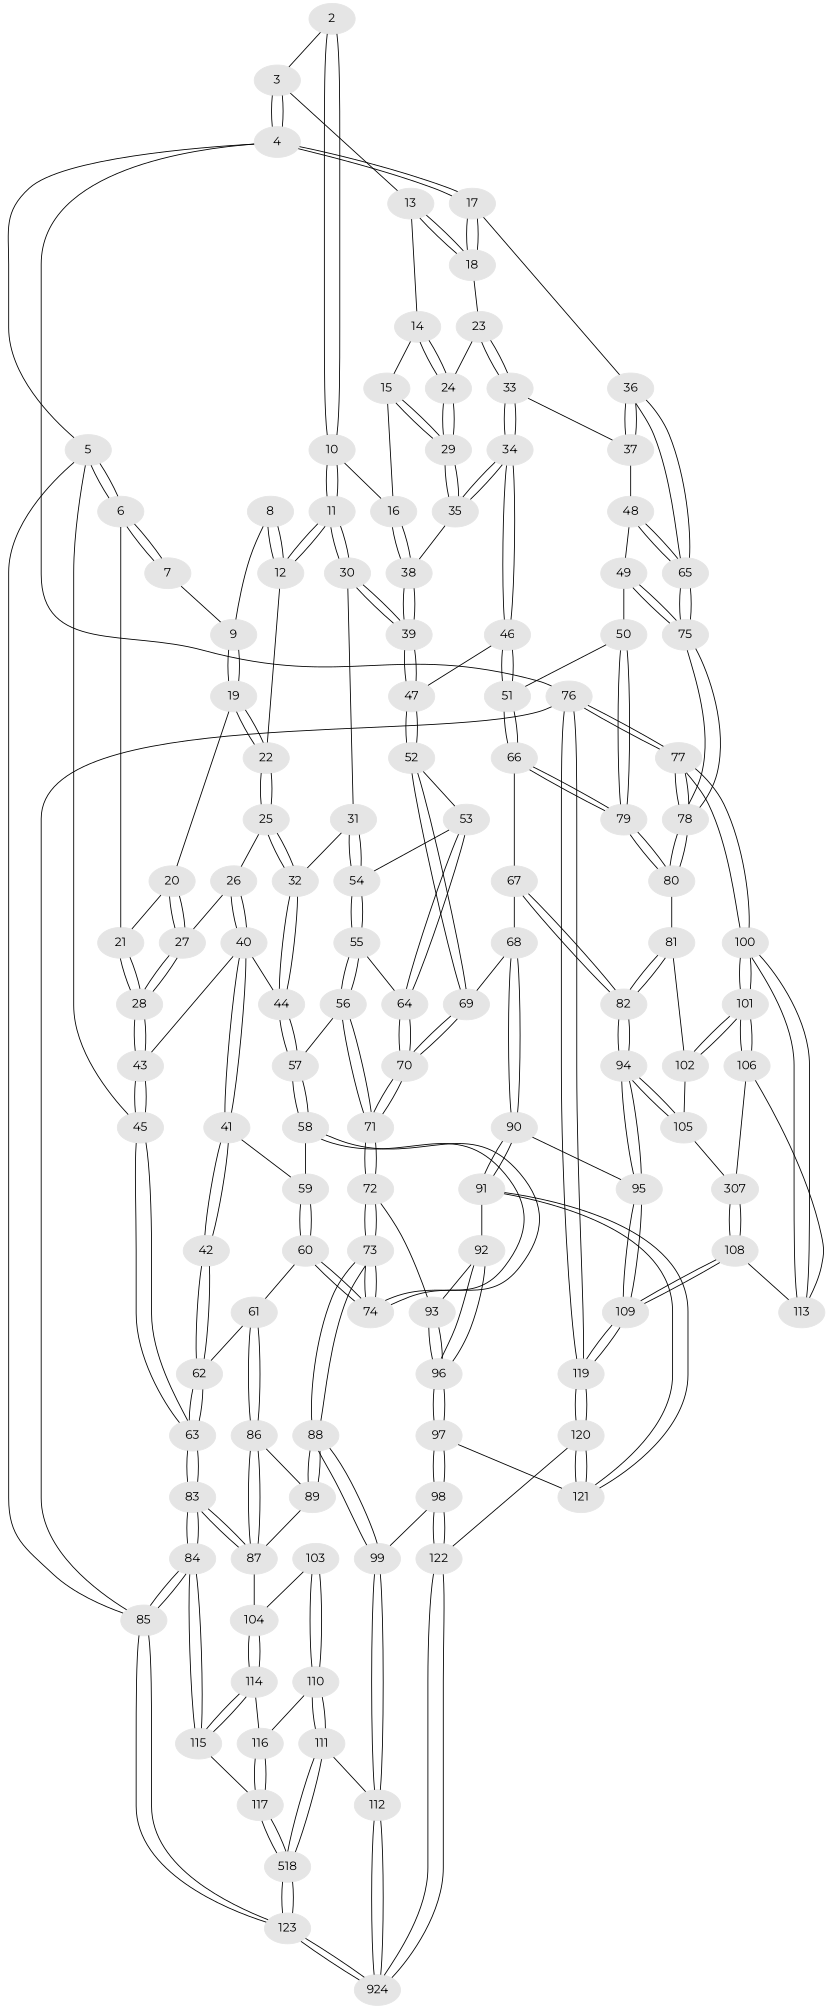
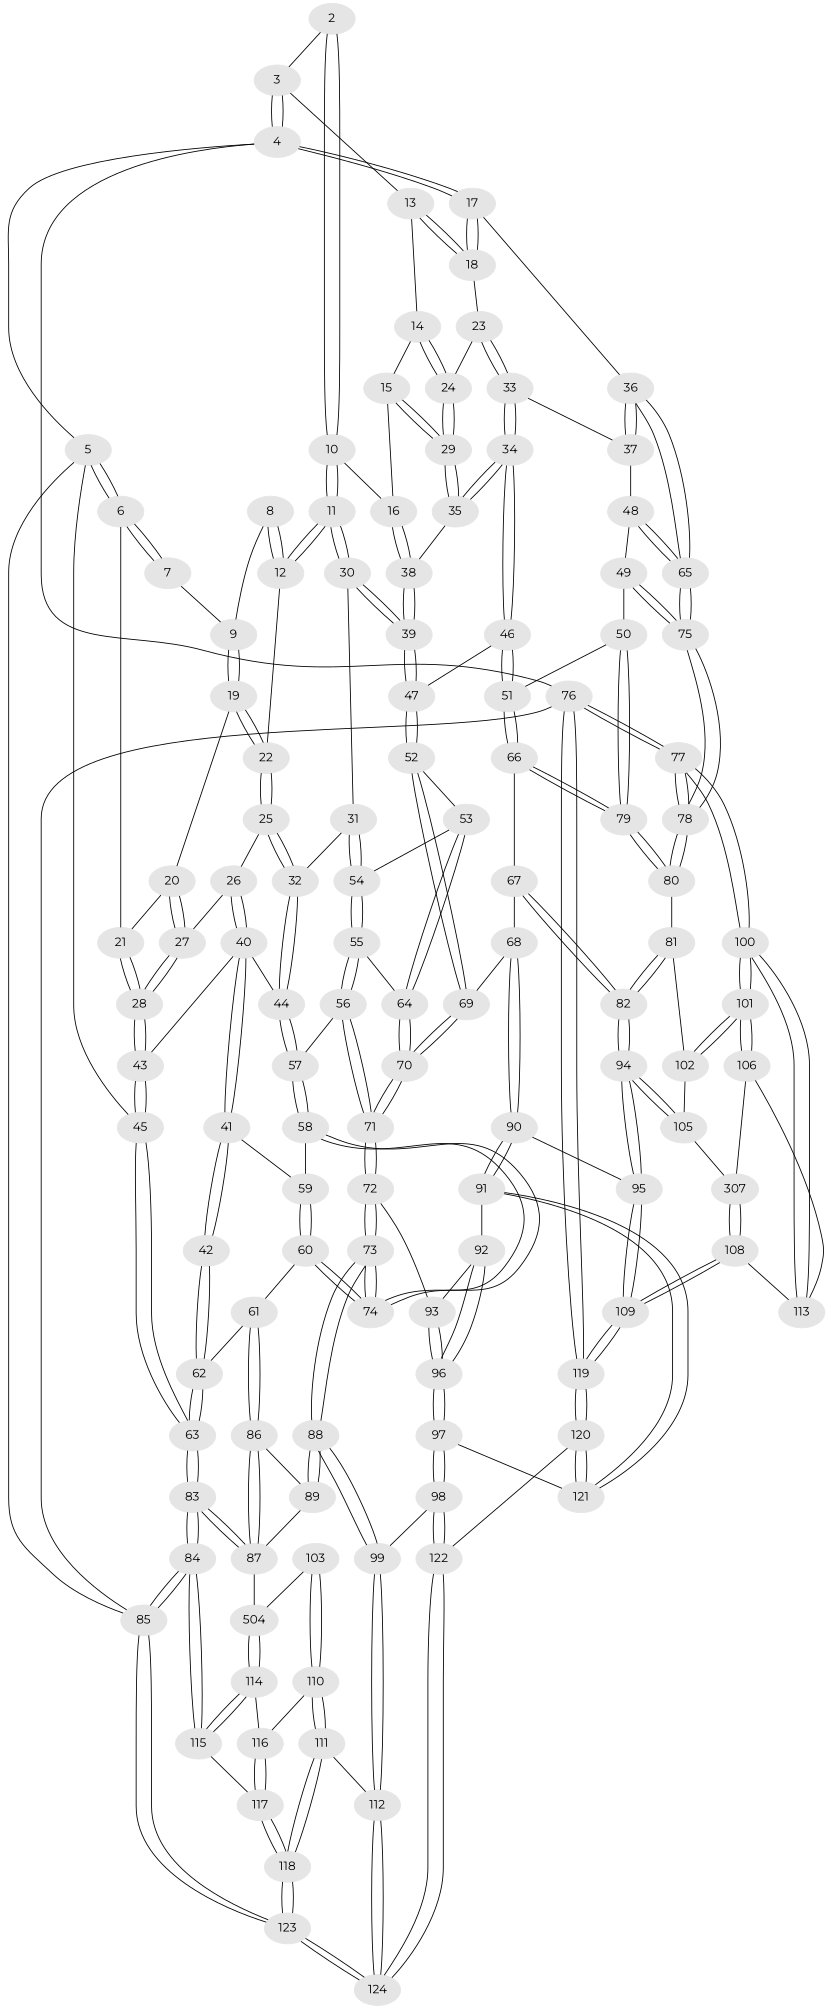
(254, 1620) -> (254, 1620)
(288, 1867) -> (288, 1867)
(377, 1990) -> (377, 1990)
